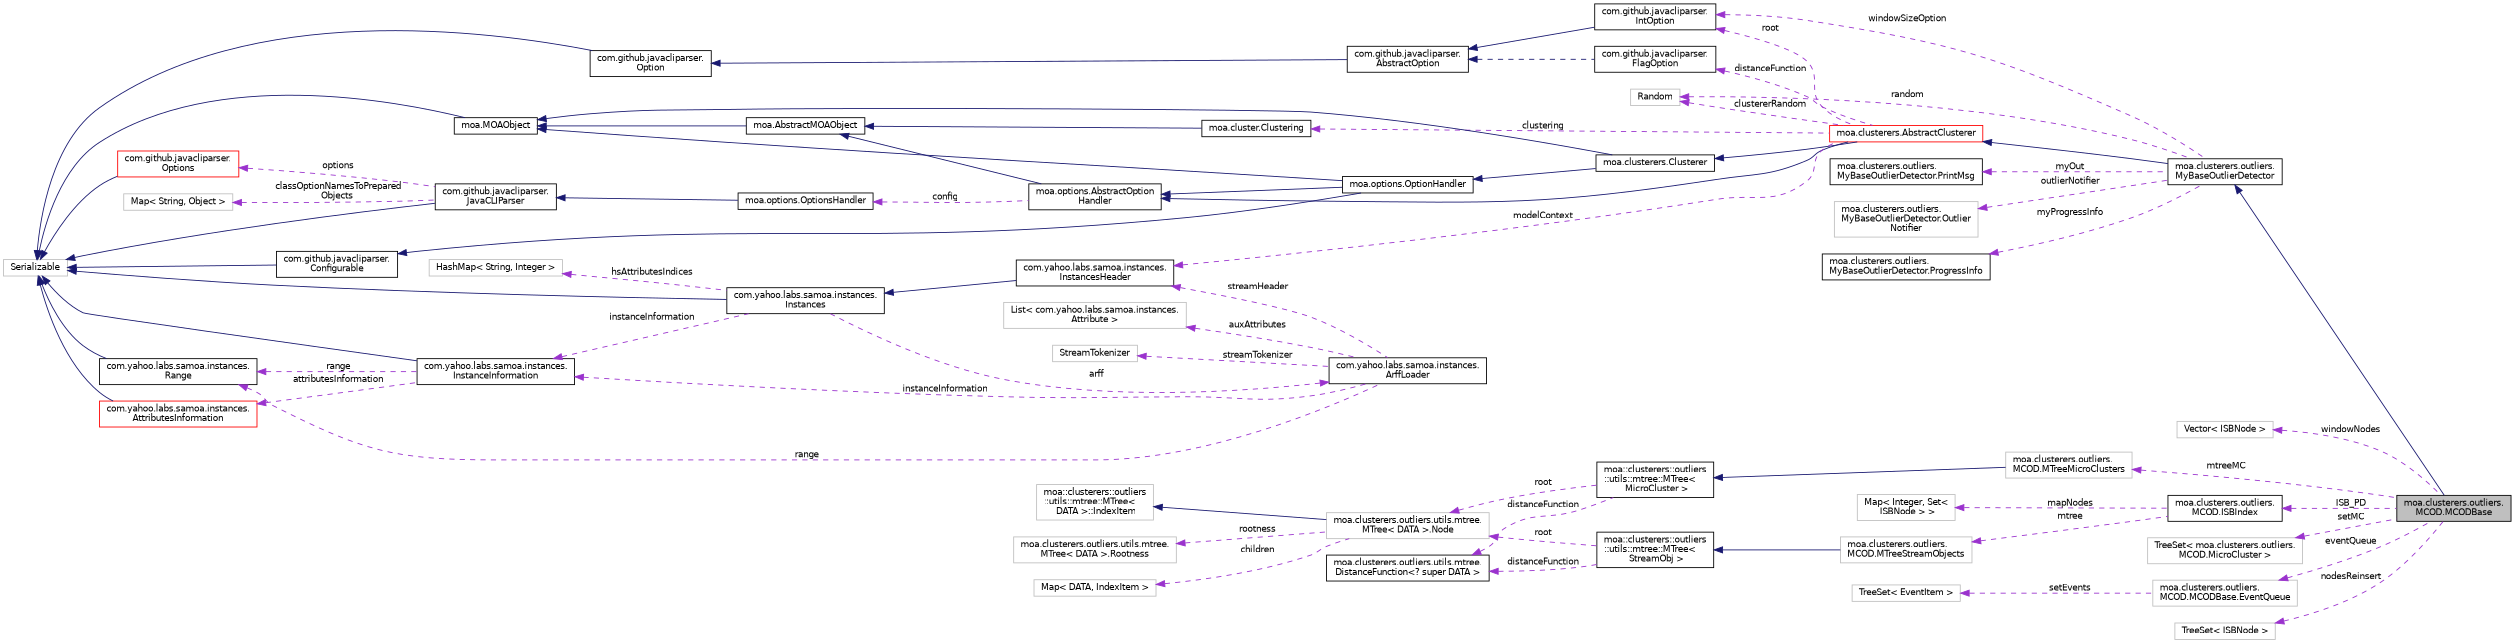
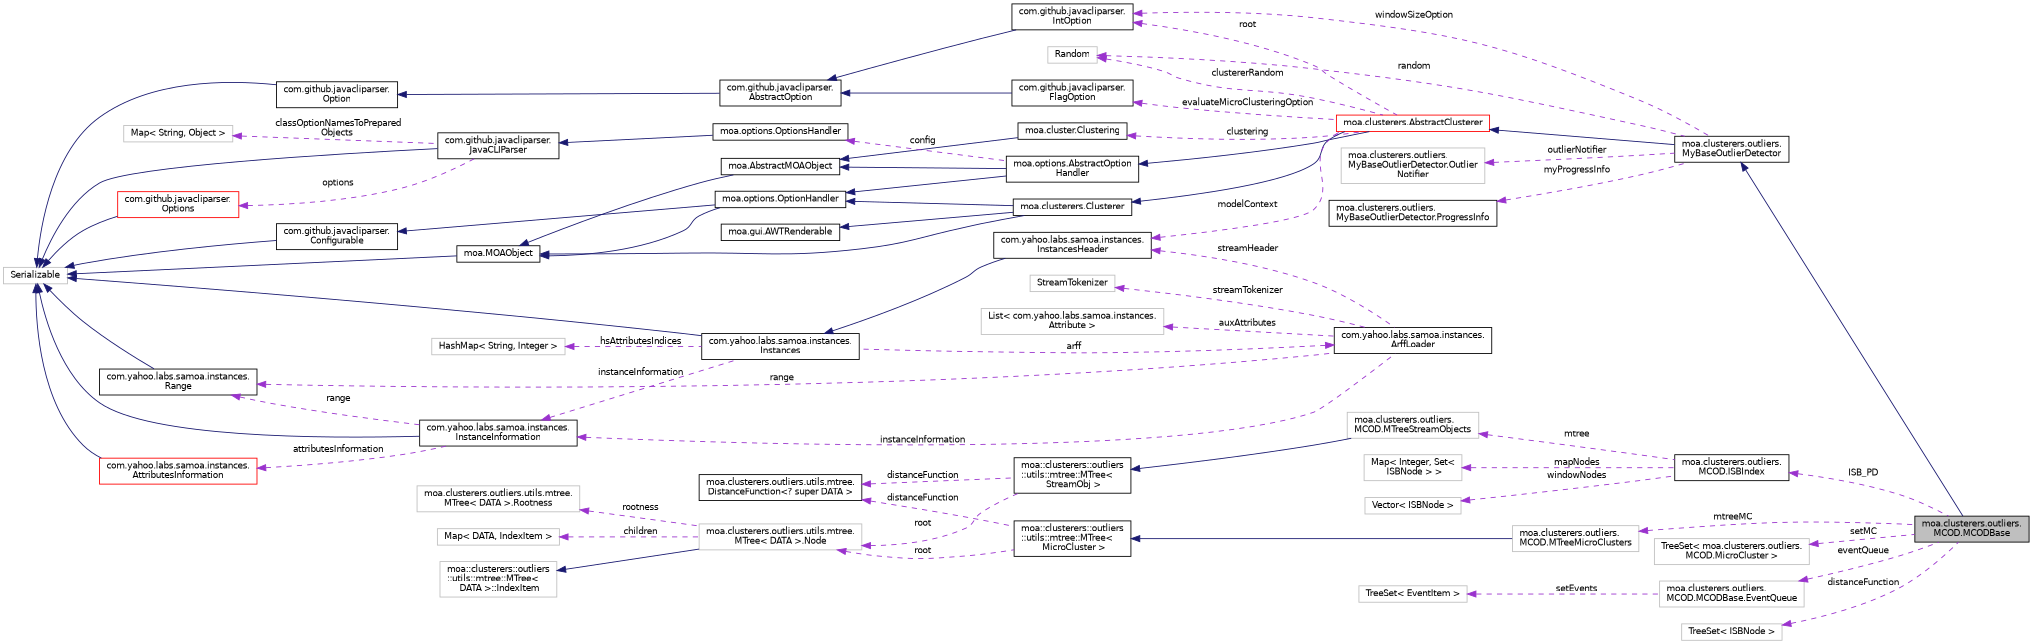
(1536, 59) -> (931, 93)
(1769, 69) -> (1246, 103)
(1906, 172) -> none
(1256, 191) -> (931, 184)
none -> (780, 232)
(2369, 446) -> (1572, 489)
(2350, 577) -> (1862, 583)
